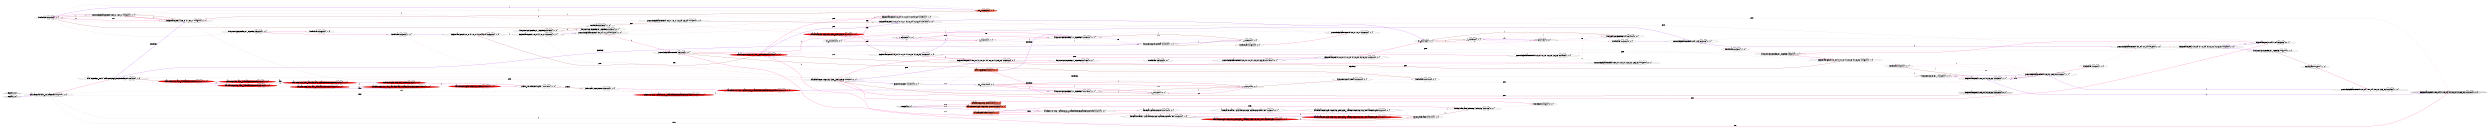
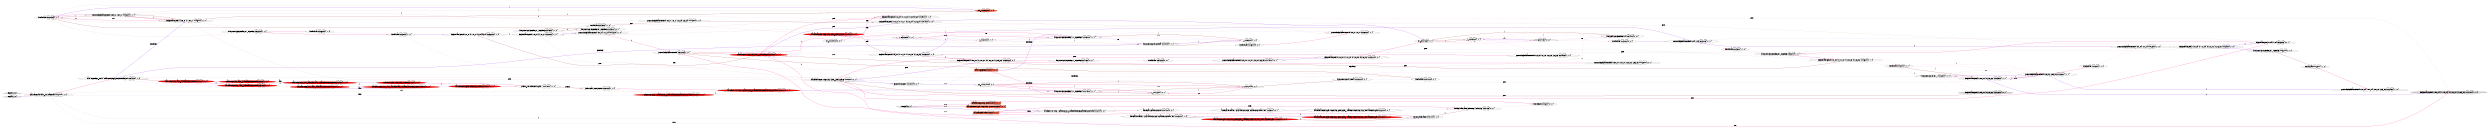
(910, 41) -> none
